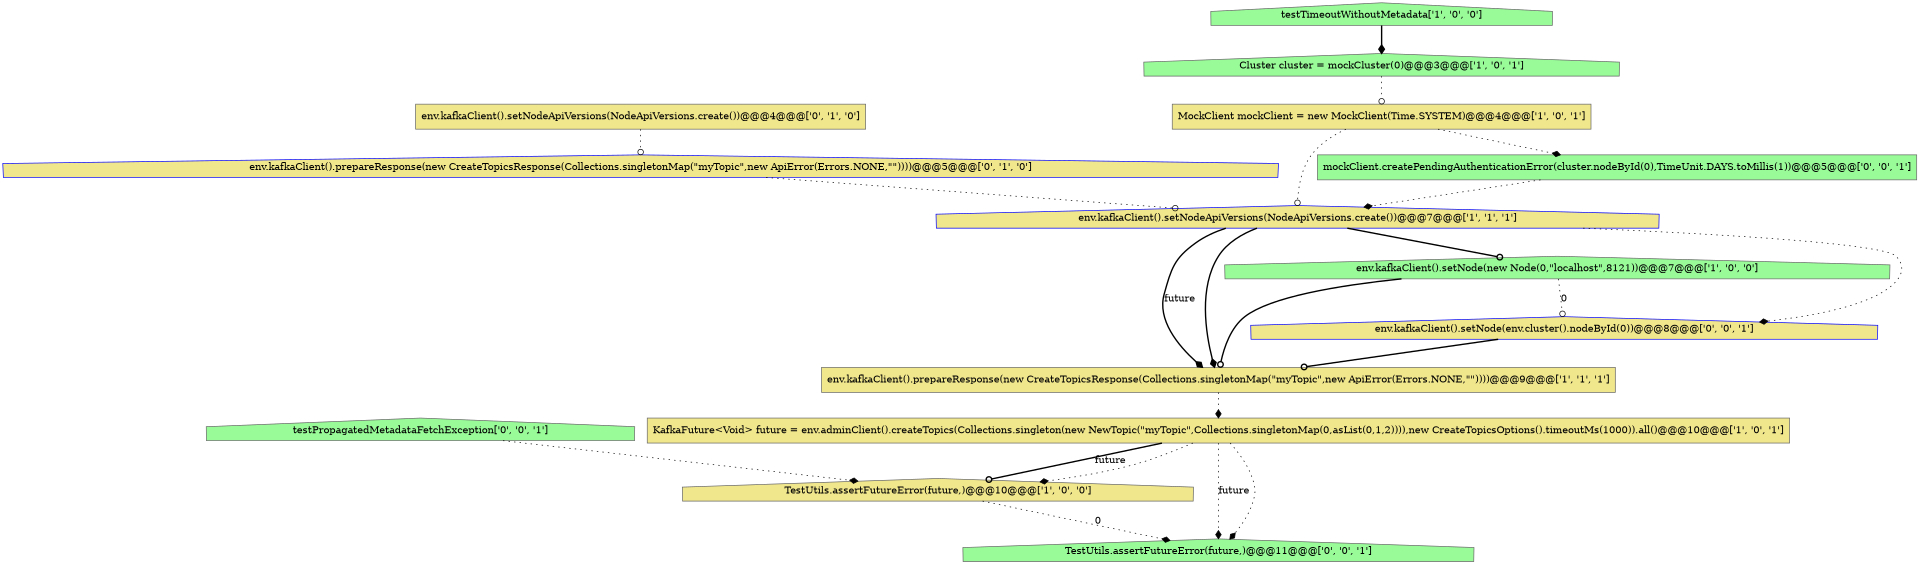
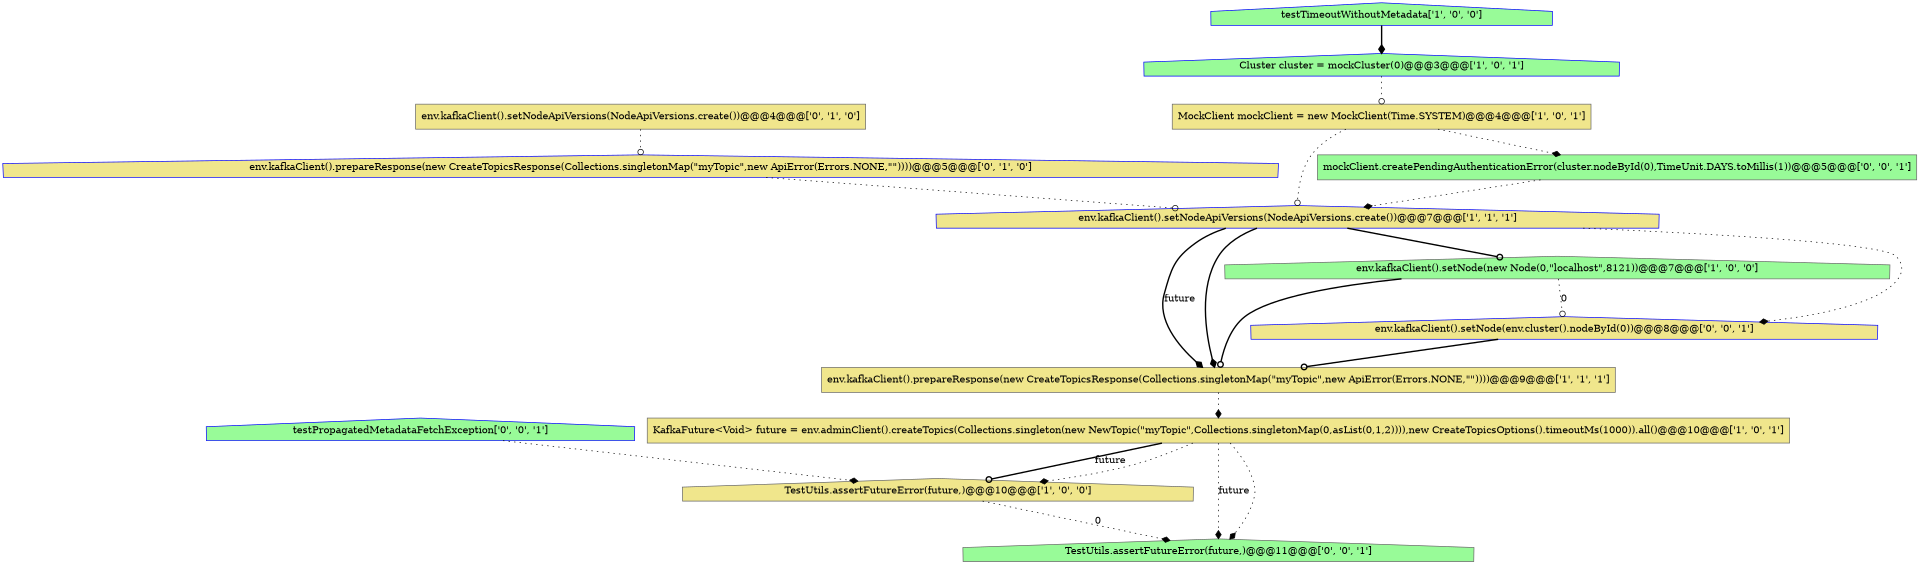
(1382, 15) -> (1382, 15)
(1382, 66) -> (1382, 66)
(420, 431) -> (420, 431)
